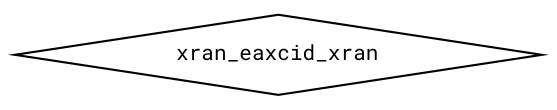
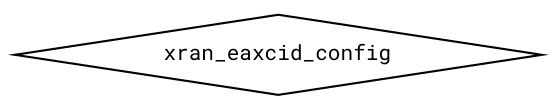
(278, 55) -> (278, 55)
